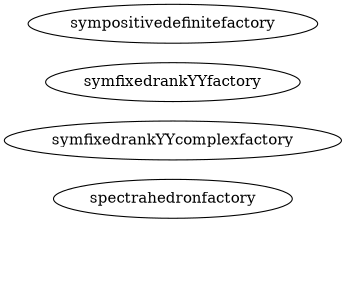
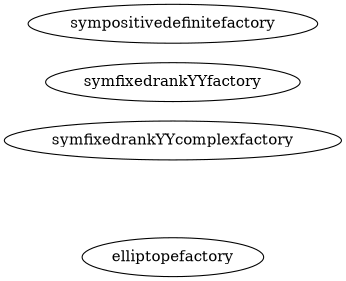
(173, 199) -> none
none -> (173, 257)
